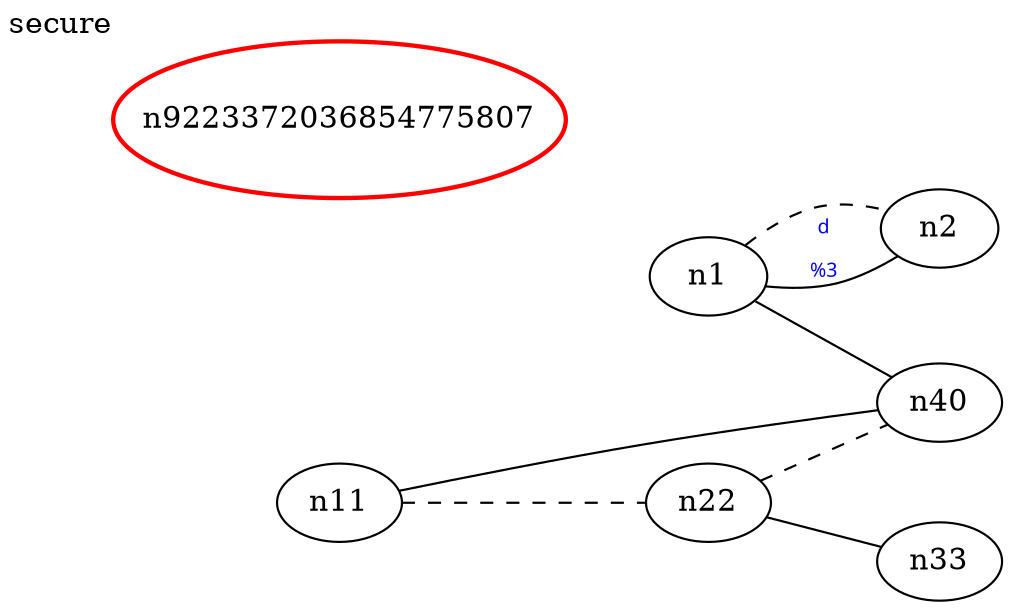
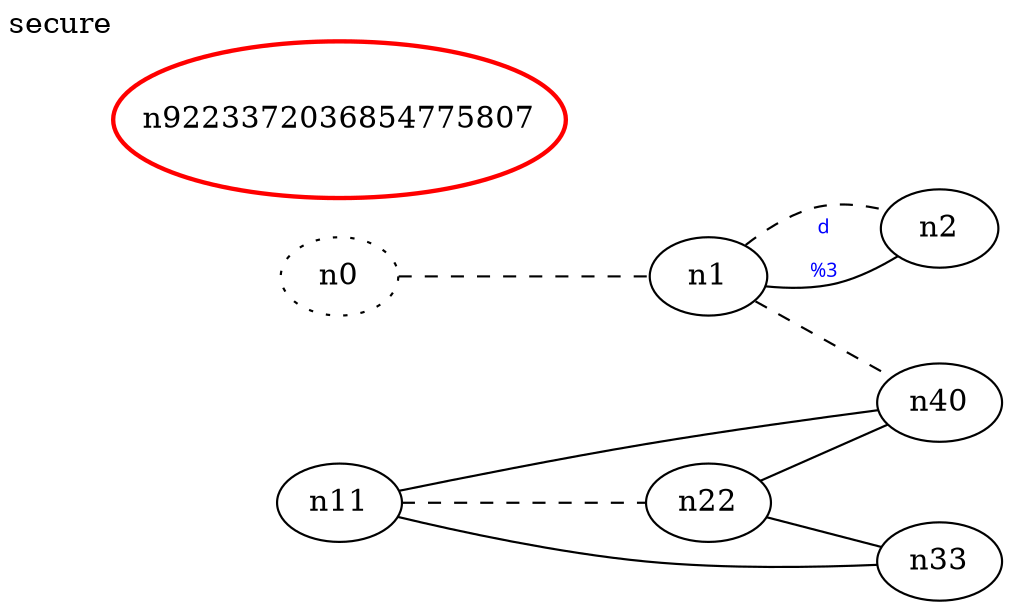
none -> (340, 276)
(824, 339) -> (824, 339)
(824, 453) -> (824, 453)
none -> (636, 560)
